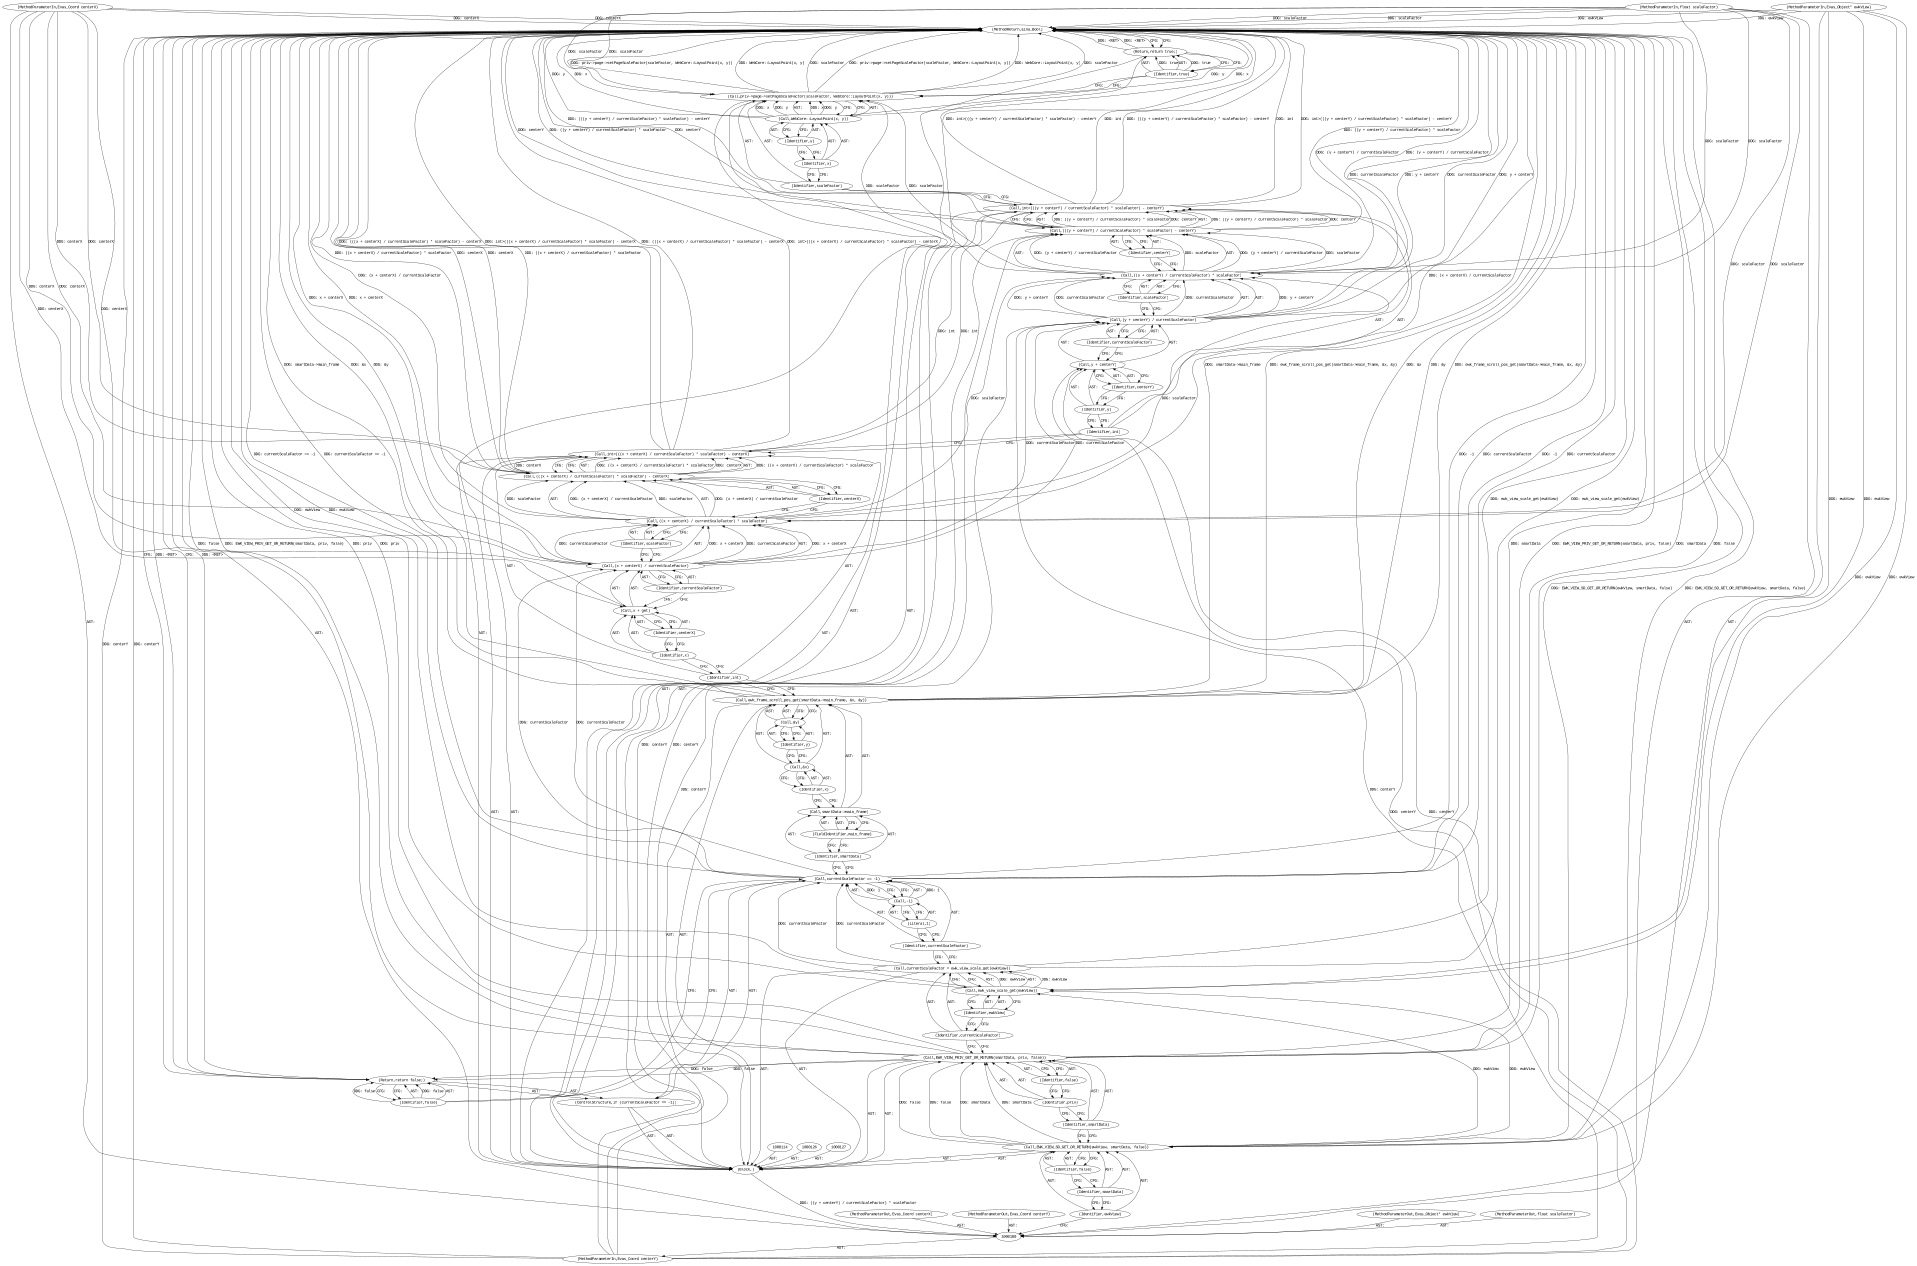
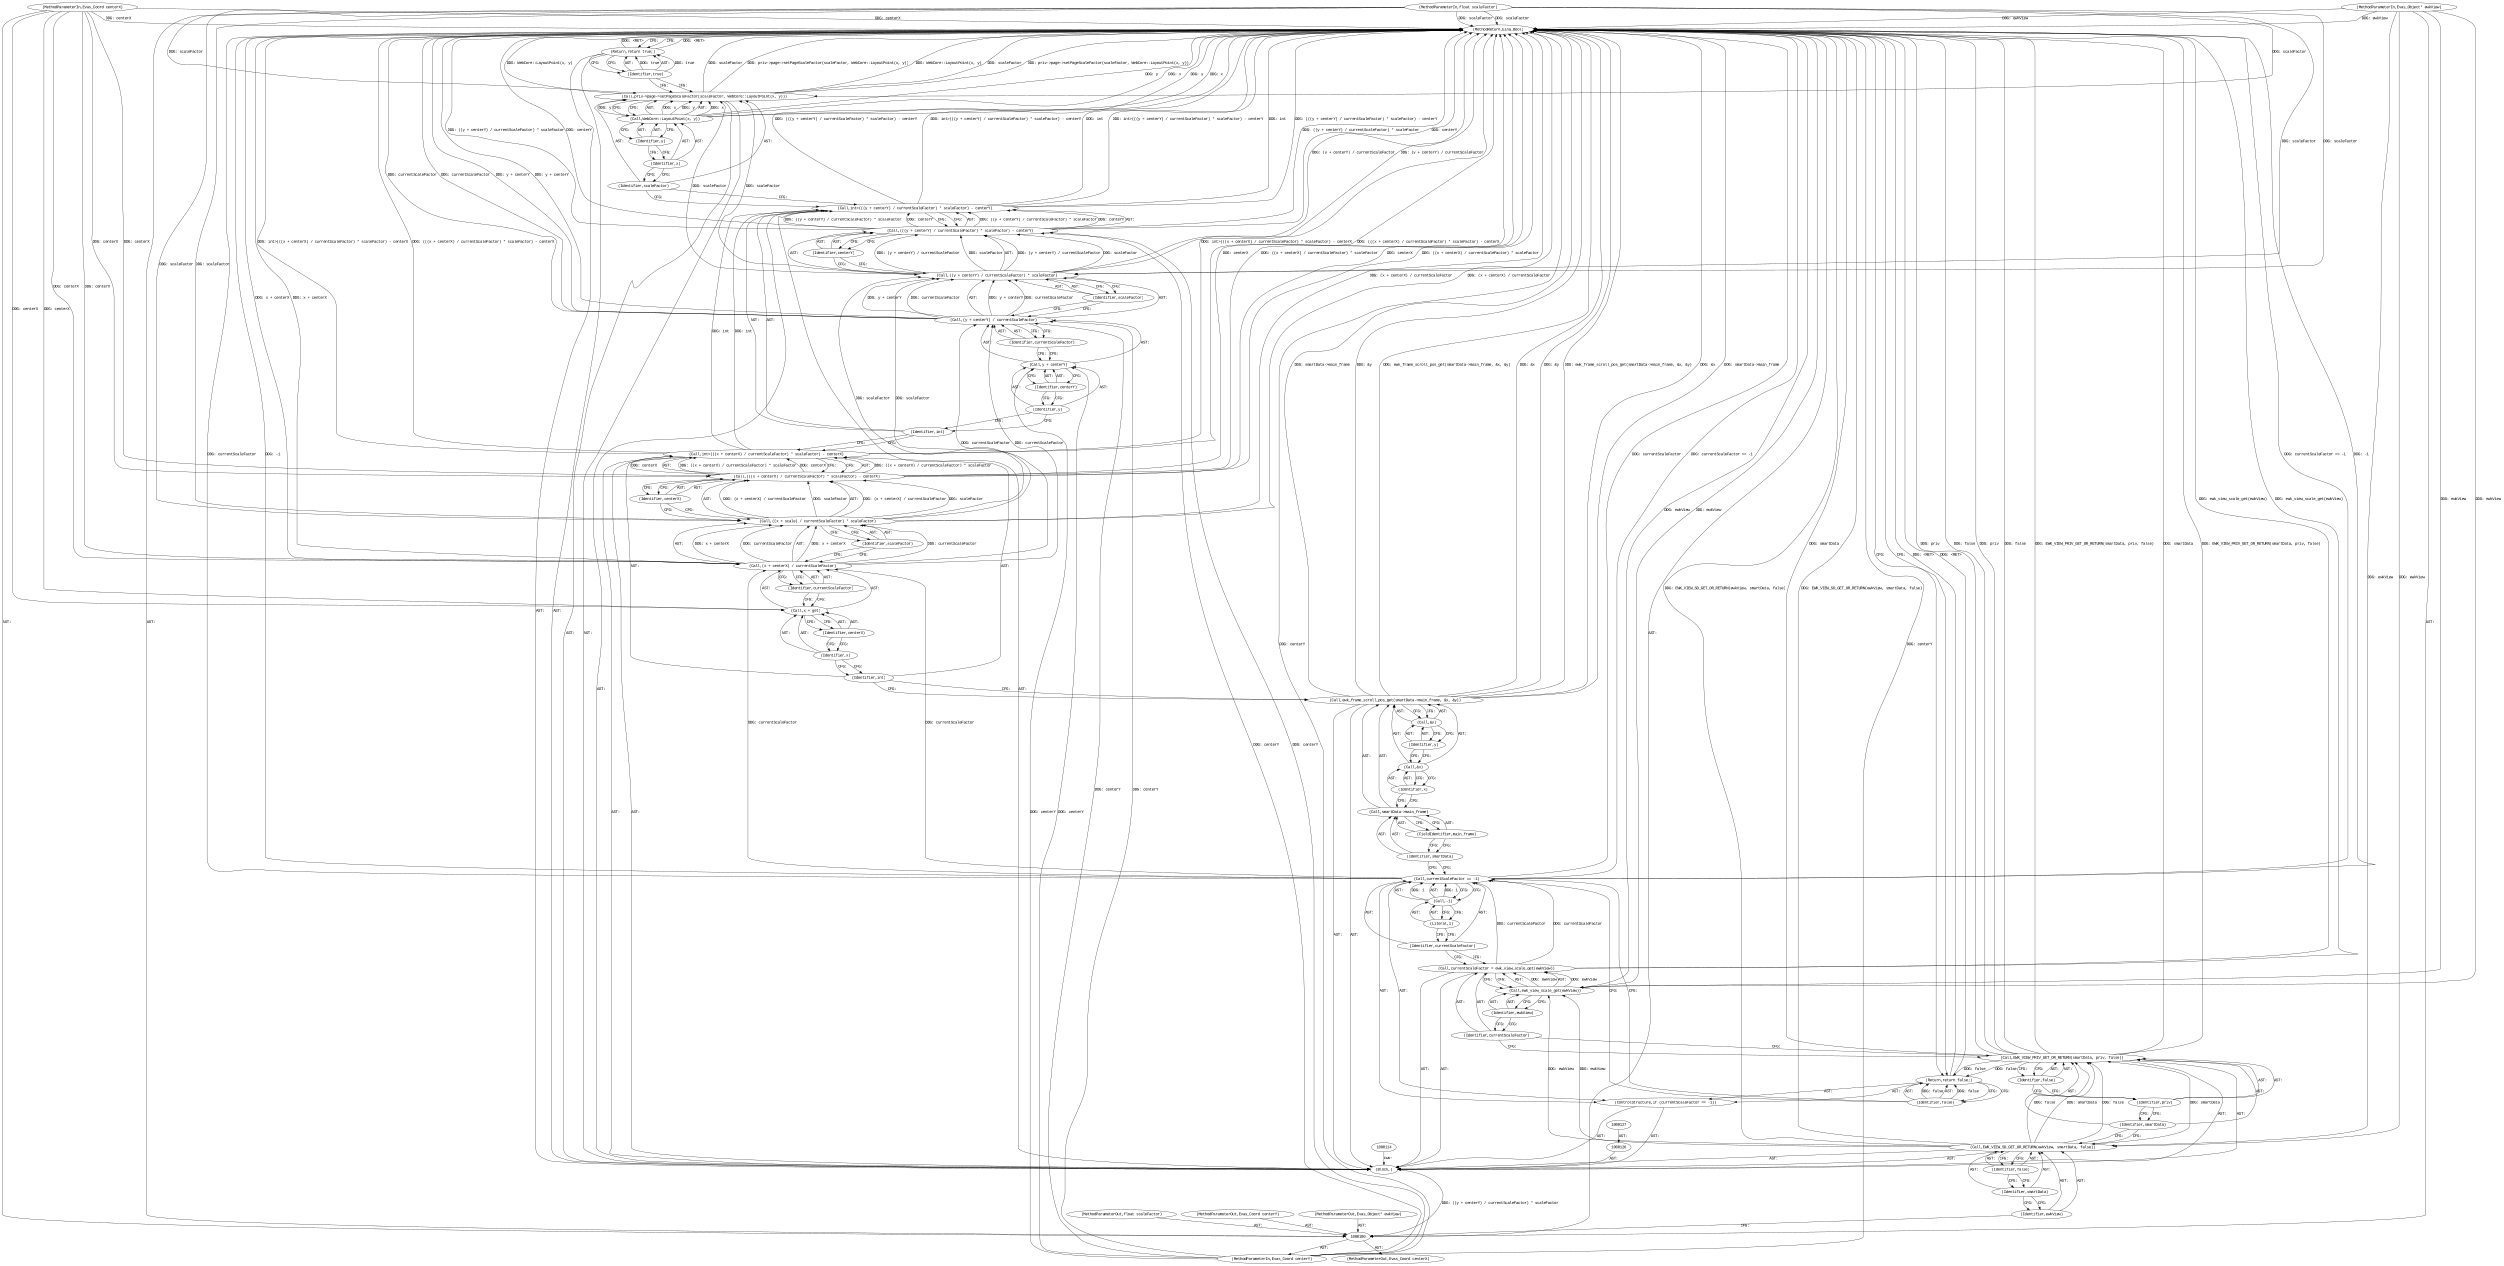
(707, 521) -> (818, 521)
(775, 1158) -> (1389, 1158)
(797, 1162) -> (1619, 1135)
(954, 1226) -> (1372, 1247)
